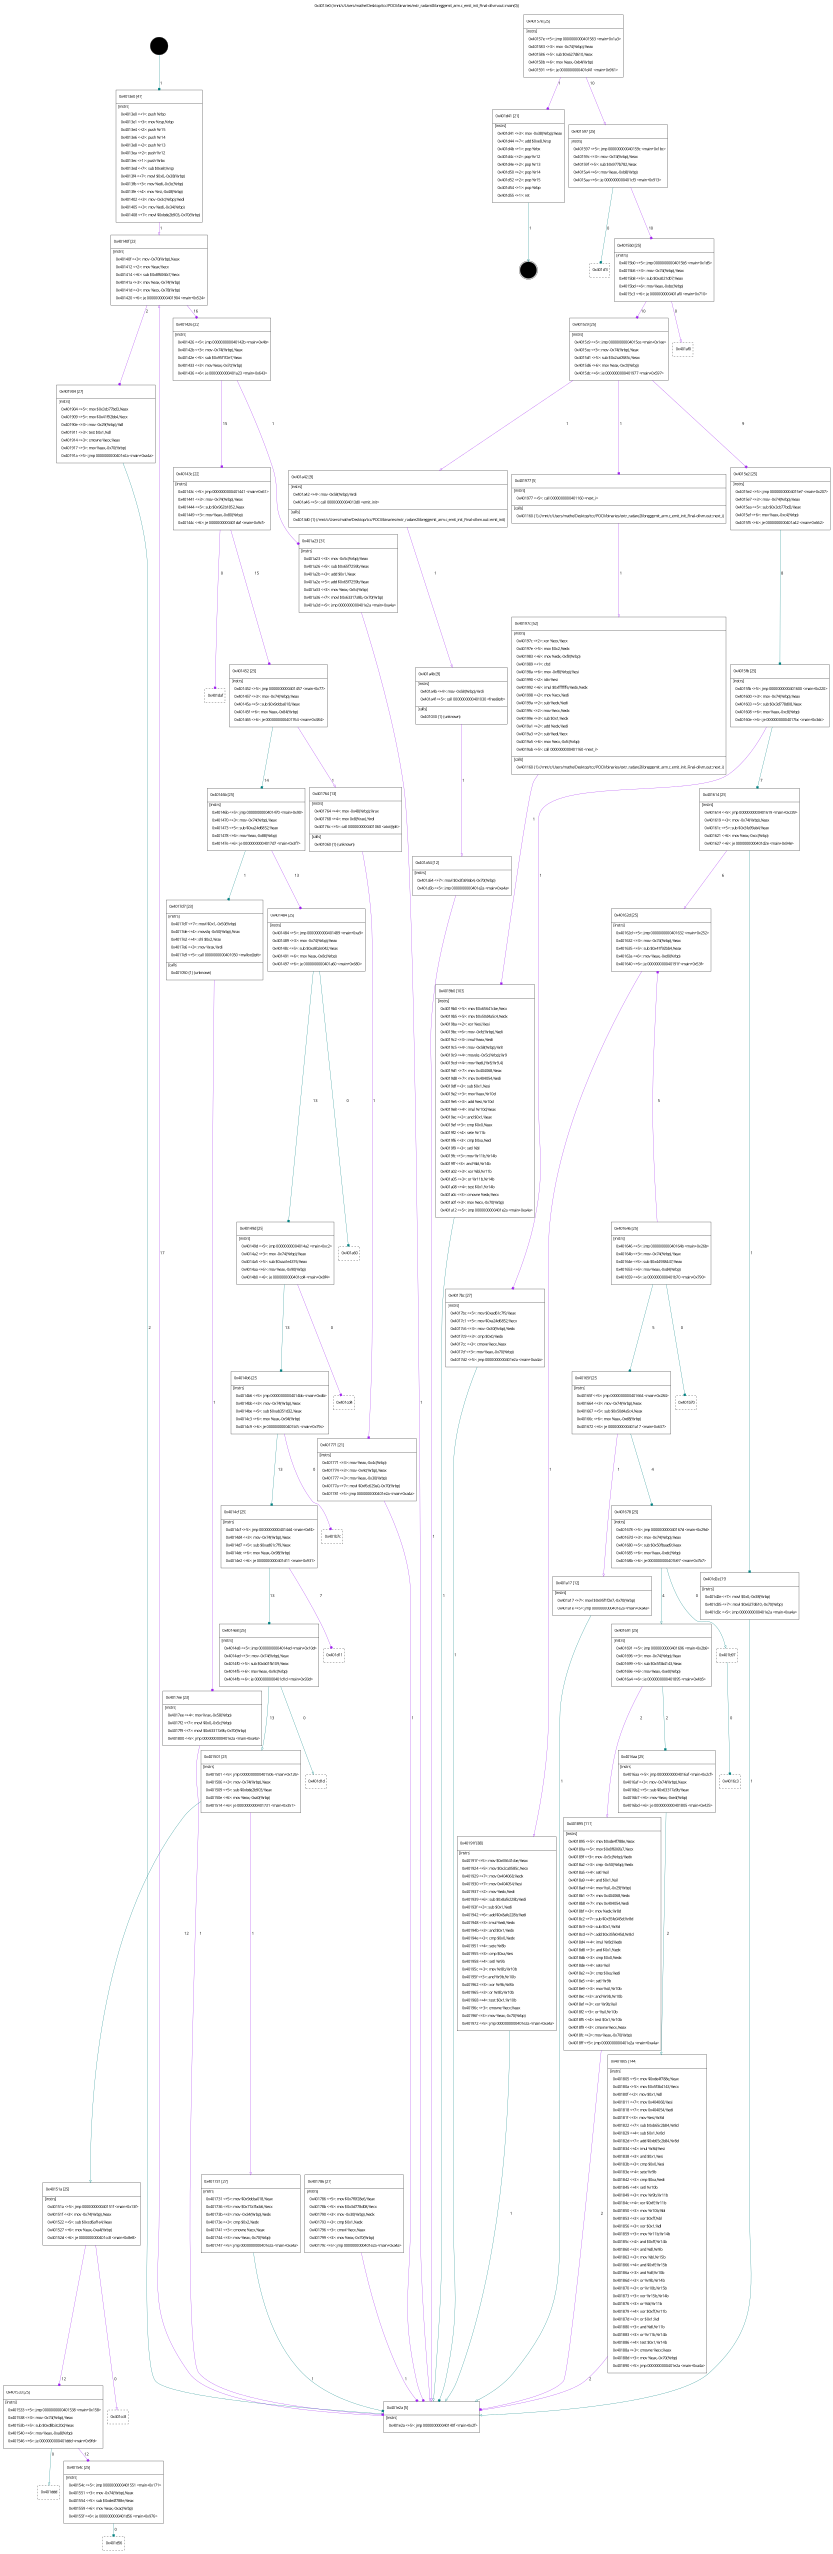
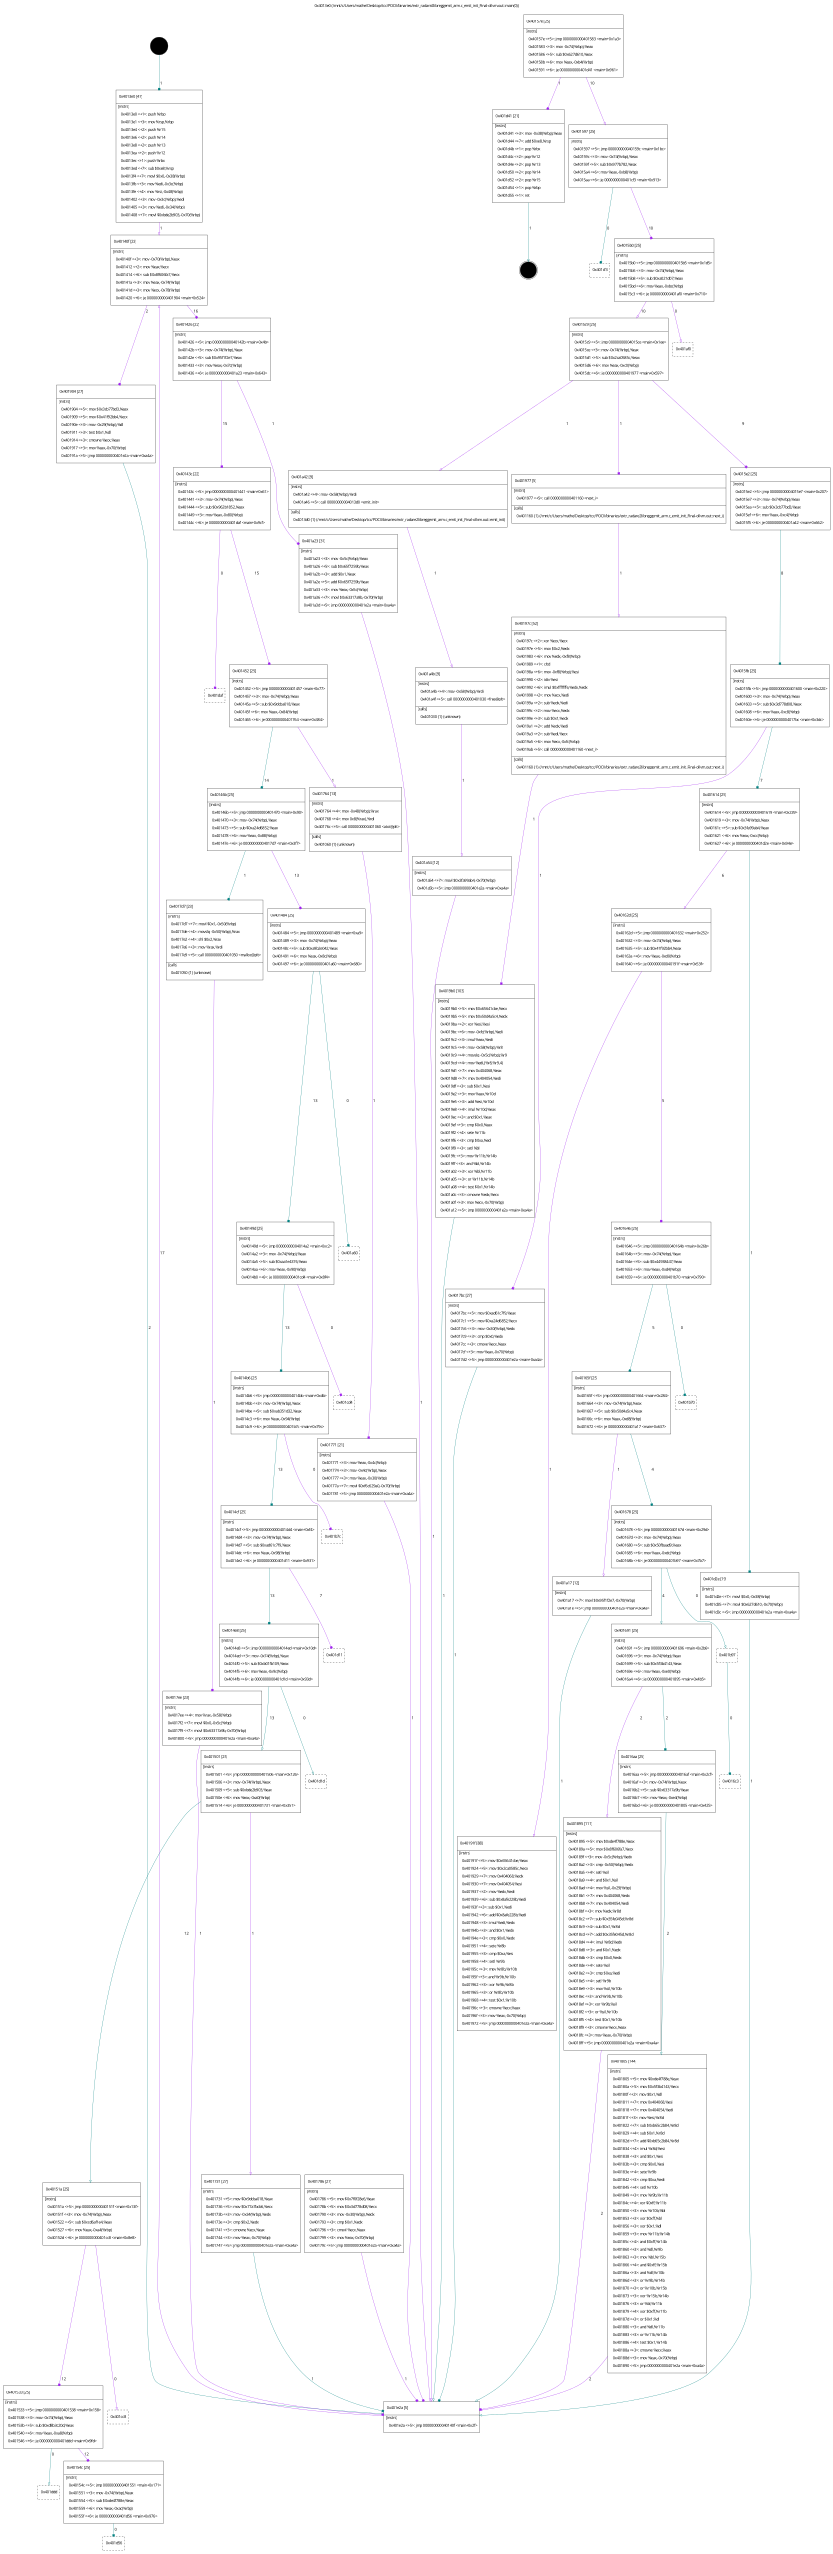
(642, 308) -> (642, 308)
(653, 1098) -> (661, 1095)
(497, 2219) -> none
